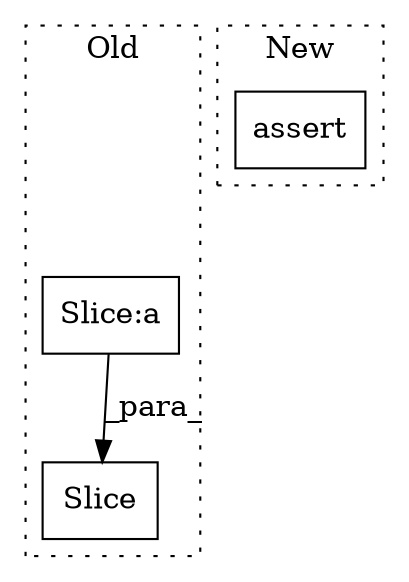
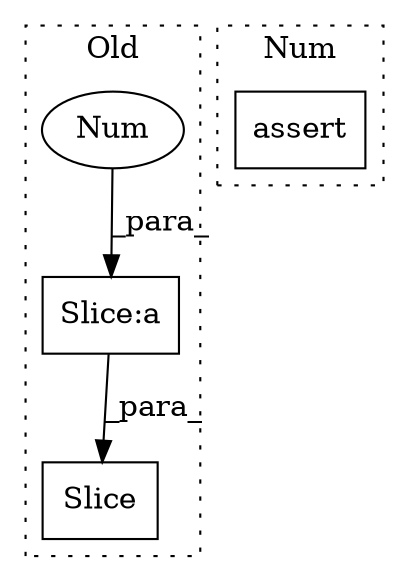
(300, 50) -> (300, 50)
none -> (113, 130)
